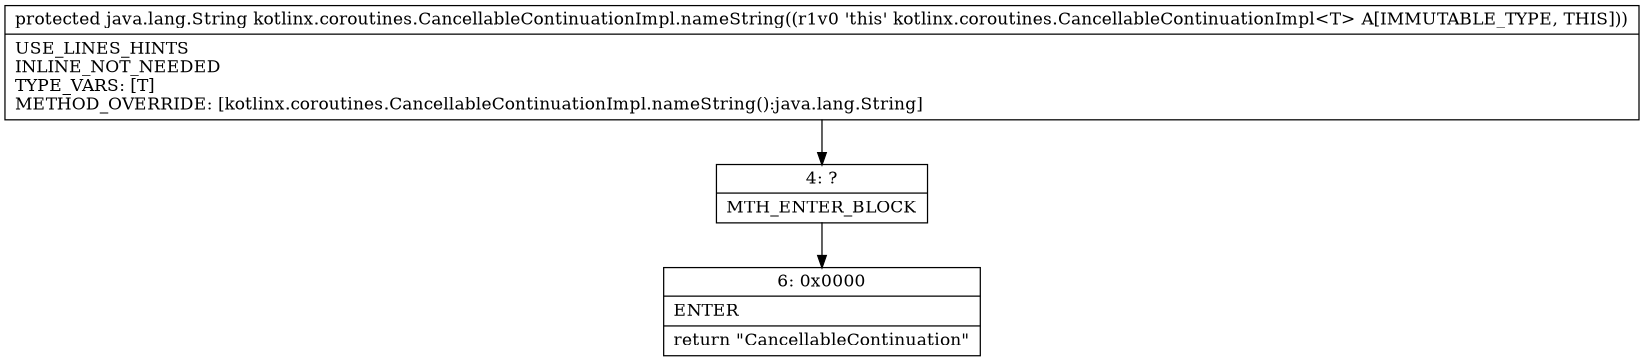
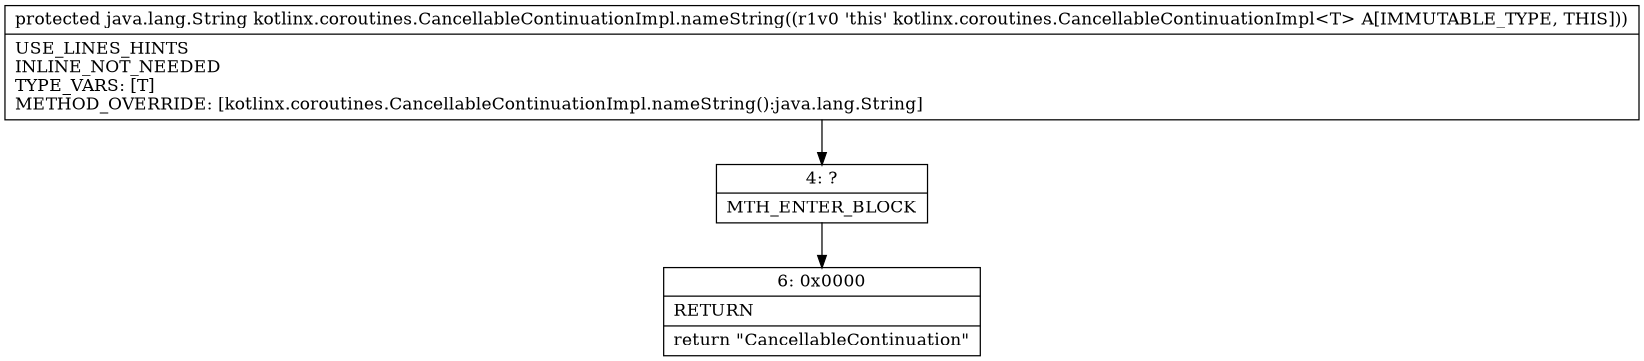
(707, 310) -> (714, 310)
